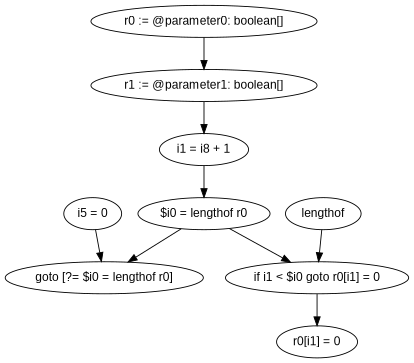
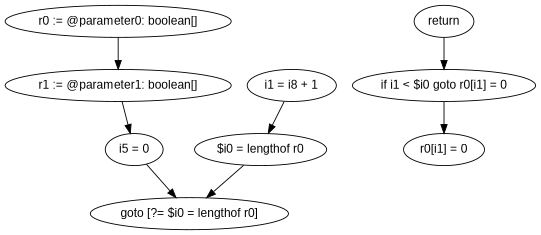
(204, 113) -> (125, 113)
(323, 214) -> (444, 21)
(256, 243) -> none
